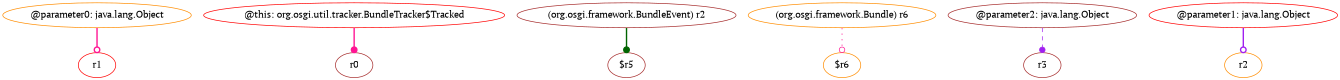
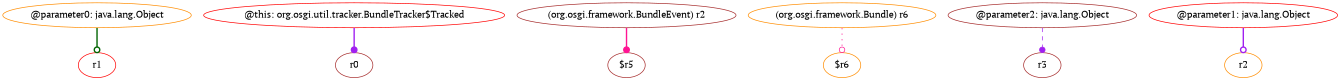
(97, 37) -> (97, 37)
(354, 37) -> (354, 37)
(627, 37) -> (627, 37)
